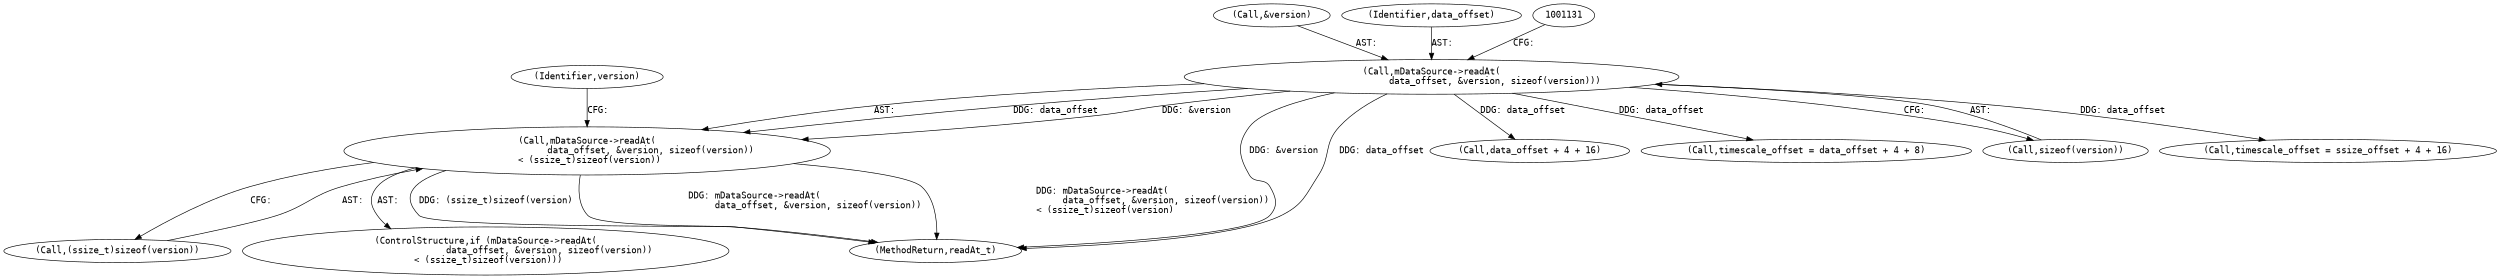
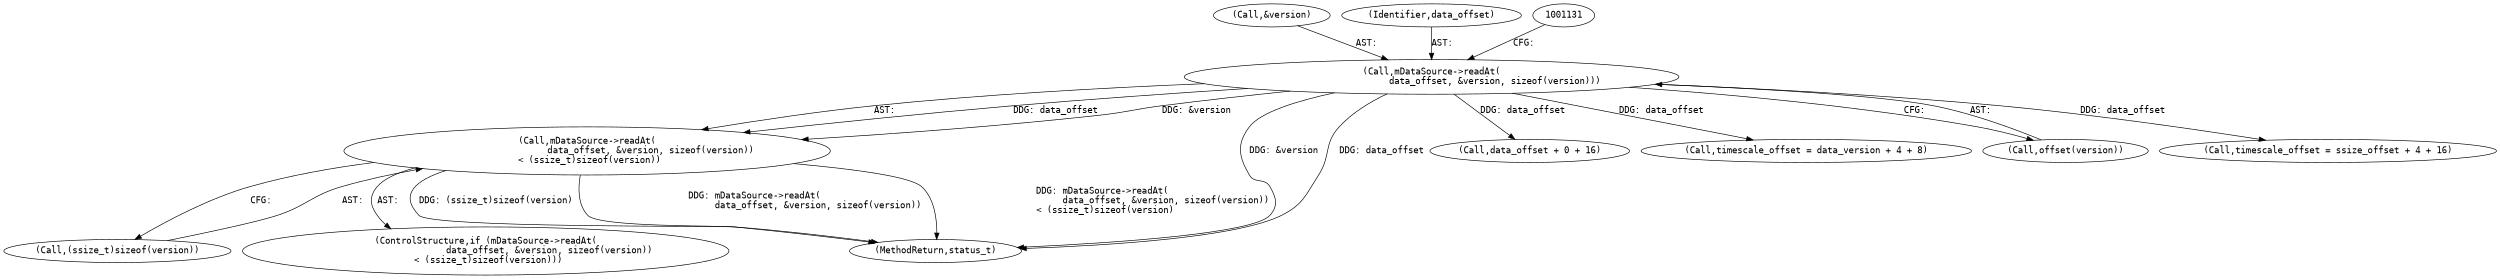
(587, 77) -> none
(1530, 151) -> (1530, 151)
(1806, 151) -> (1806, 151)
(2066, 151) -> (2066, 151)
(936, 251) -> (936, 251)
